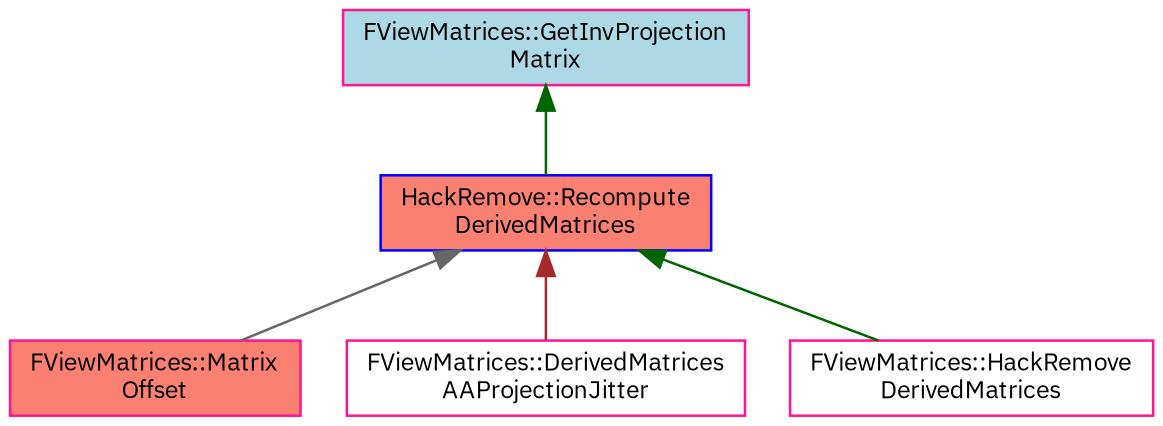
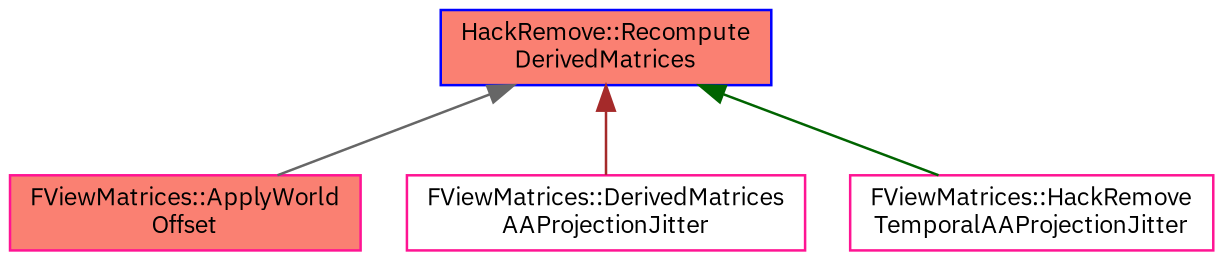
(546, 48) -> none
(155, 378) -> (185, 213)
(972, 378) -> (1032, 213)
